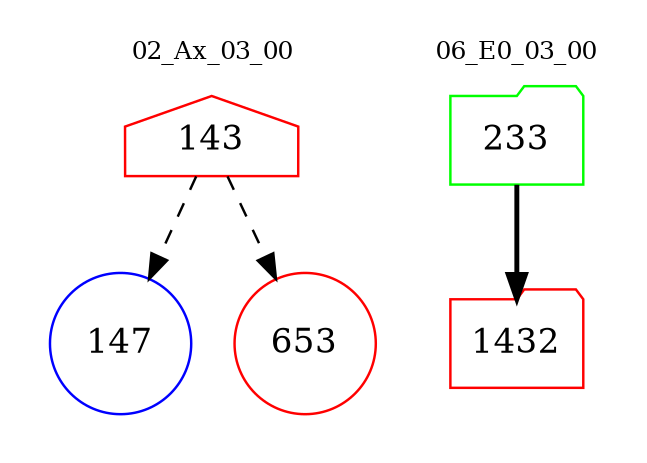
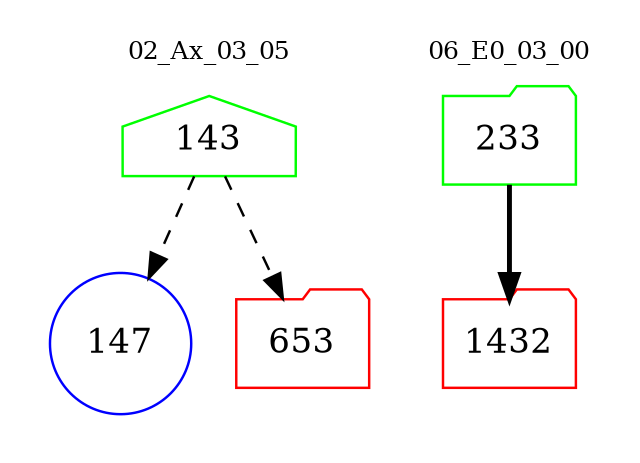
(213, 53) -> (209, 53)
(212, 140) -> (209, 140)
(305, 344) -> (303, 344)
